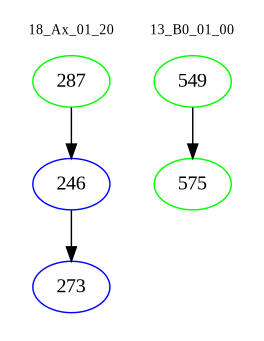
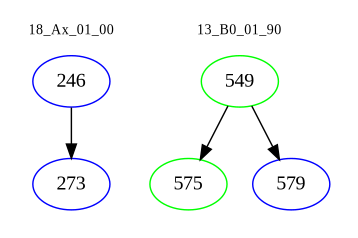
(72, 31) -> (72, 31)
(193, 31) -> (240, 31)
(71, 81) -> none
none -> (291, 184)
